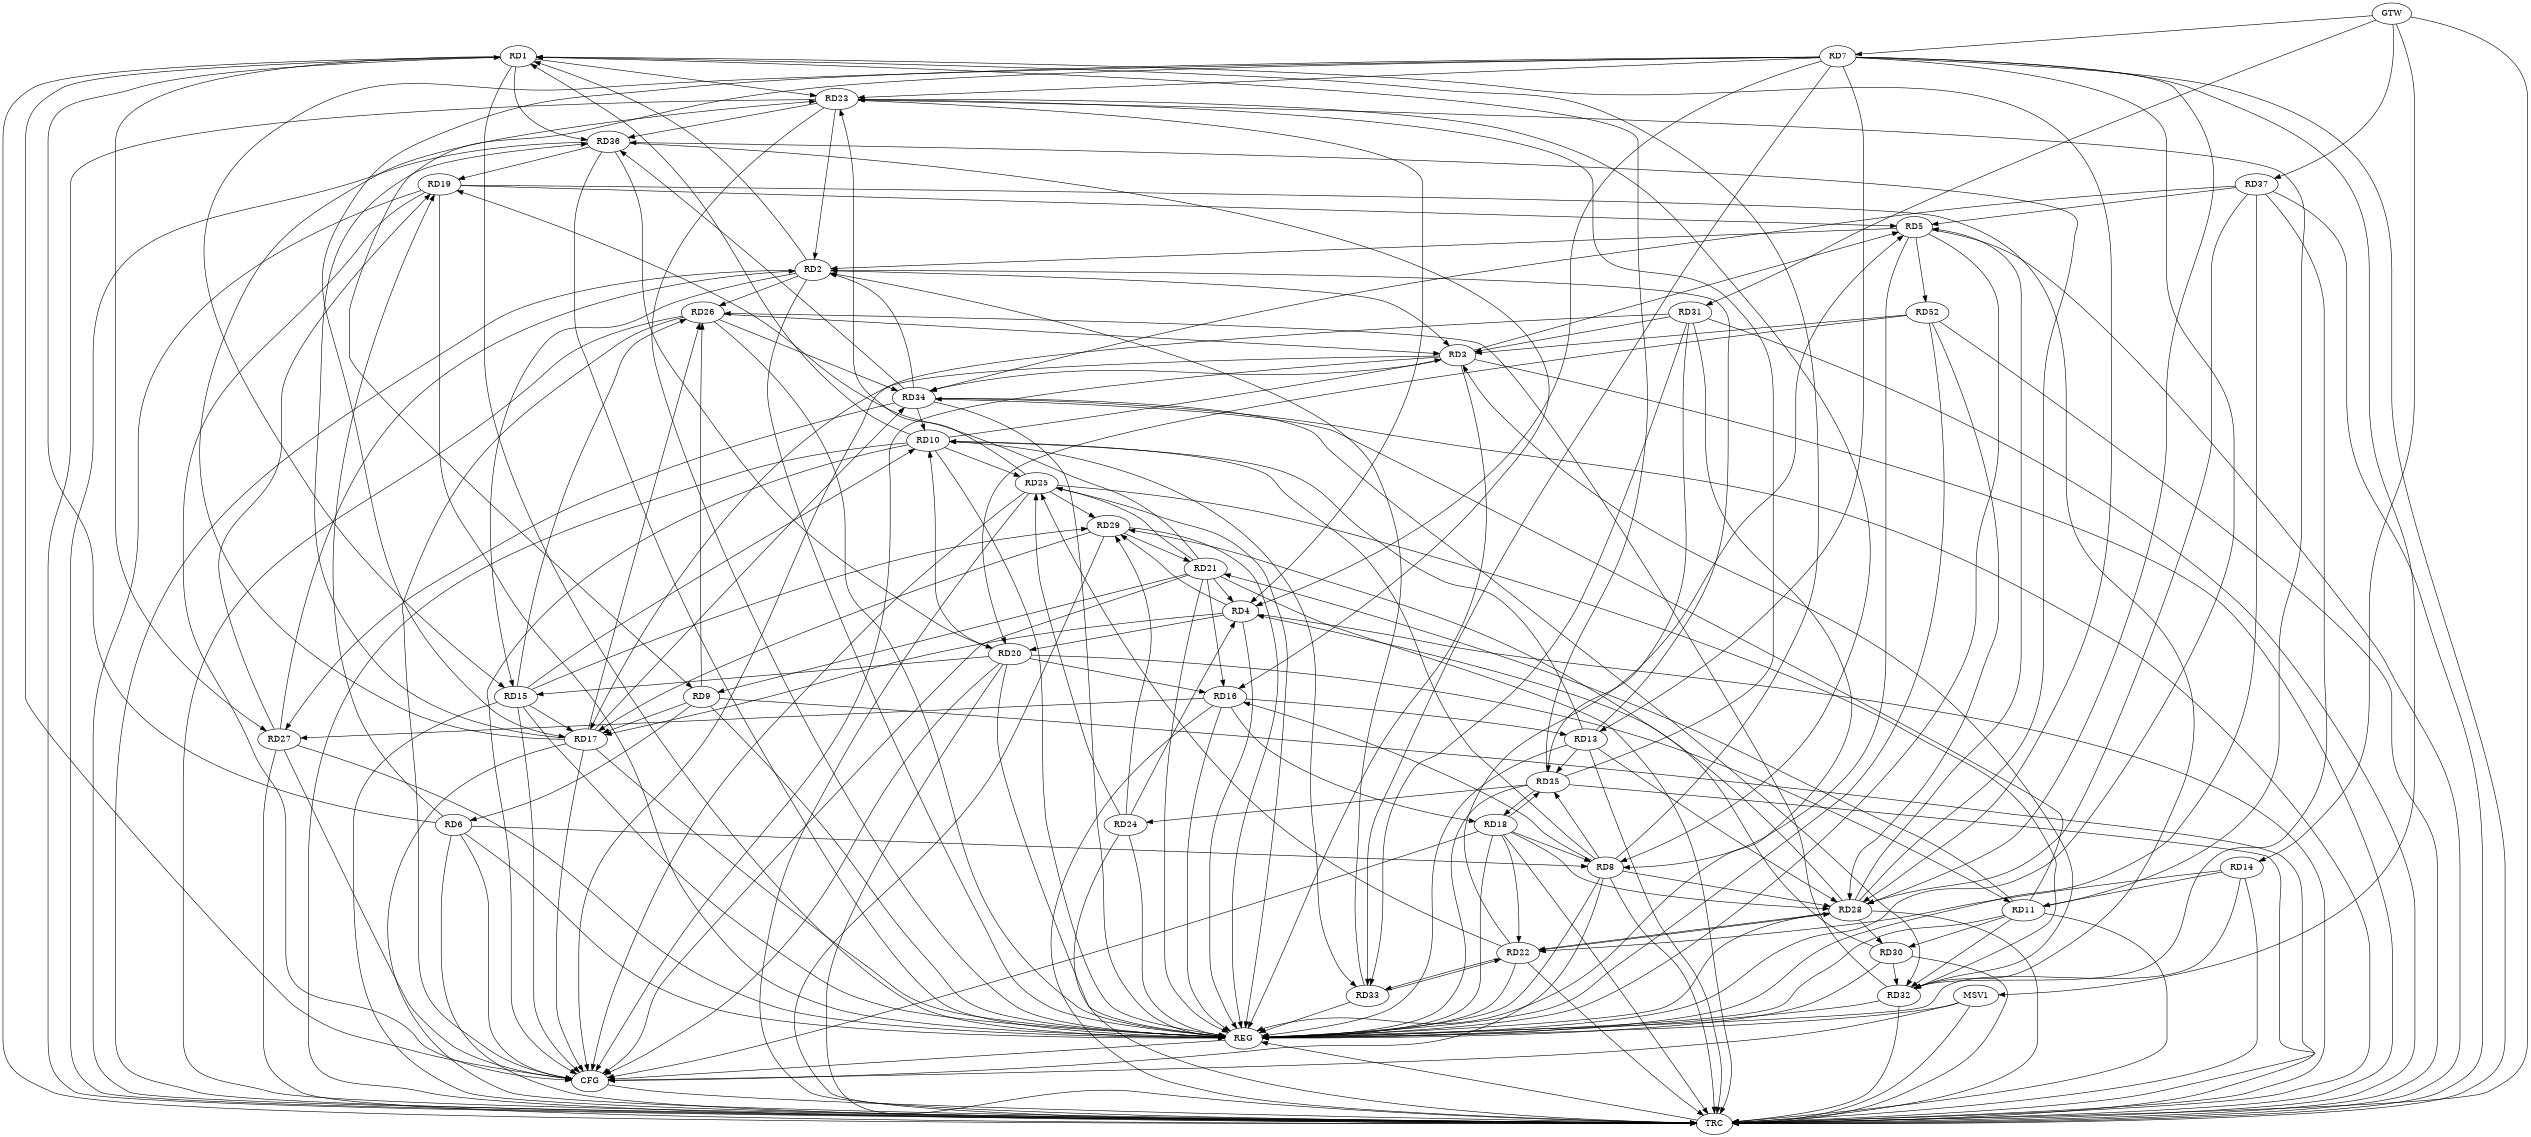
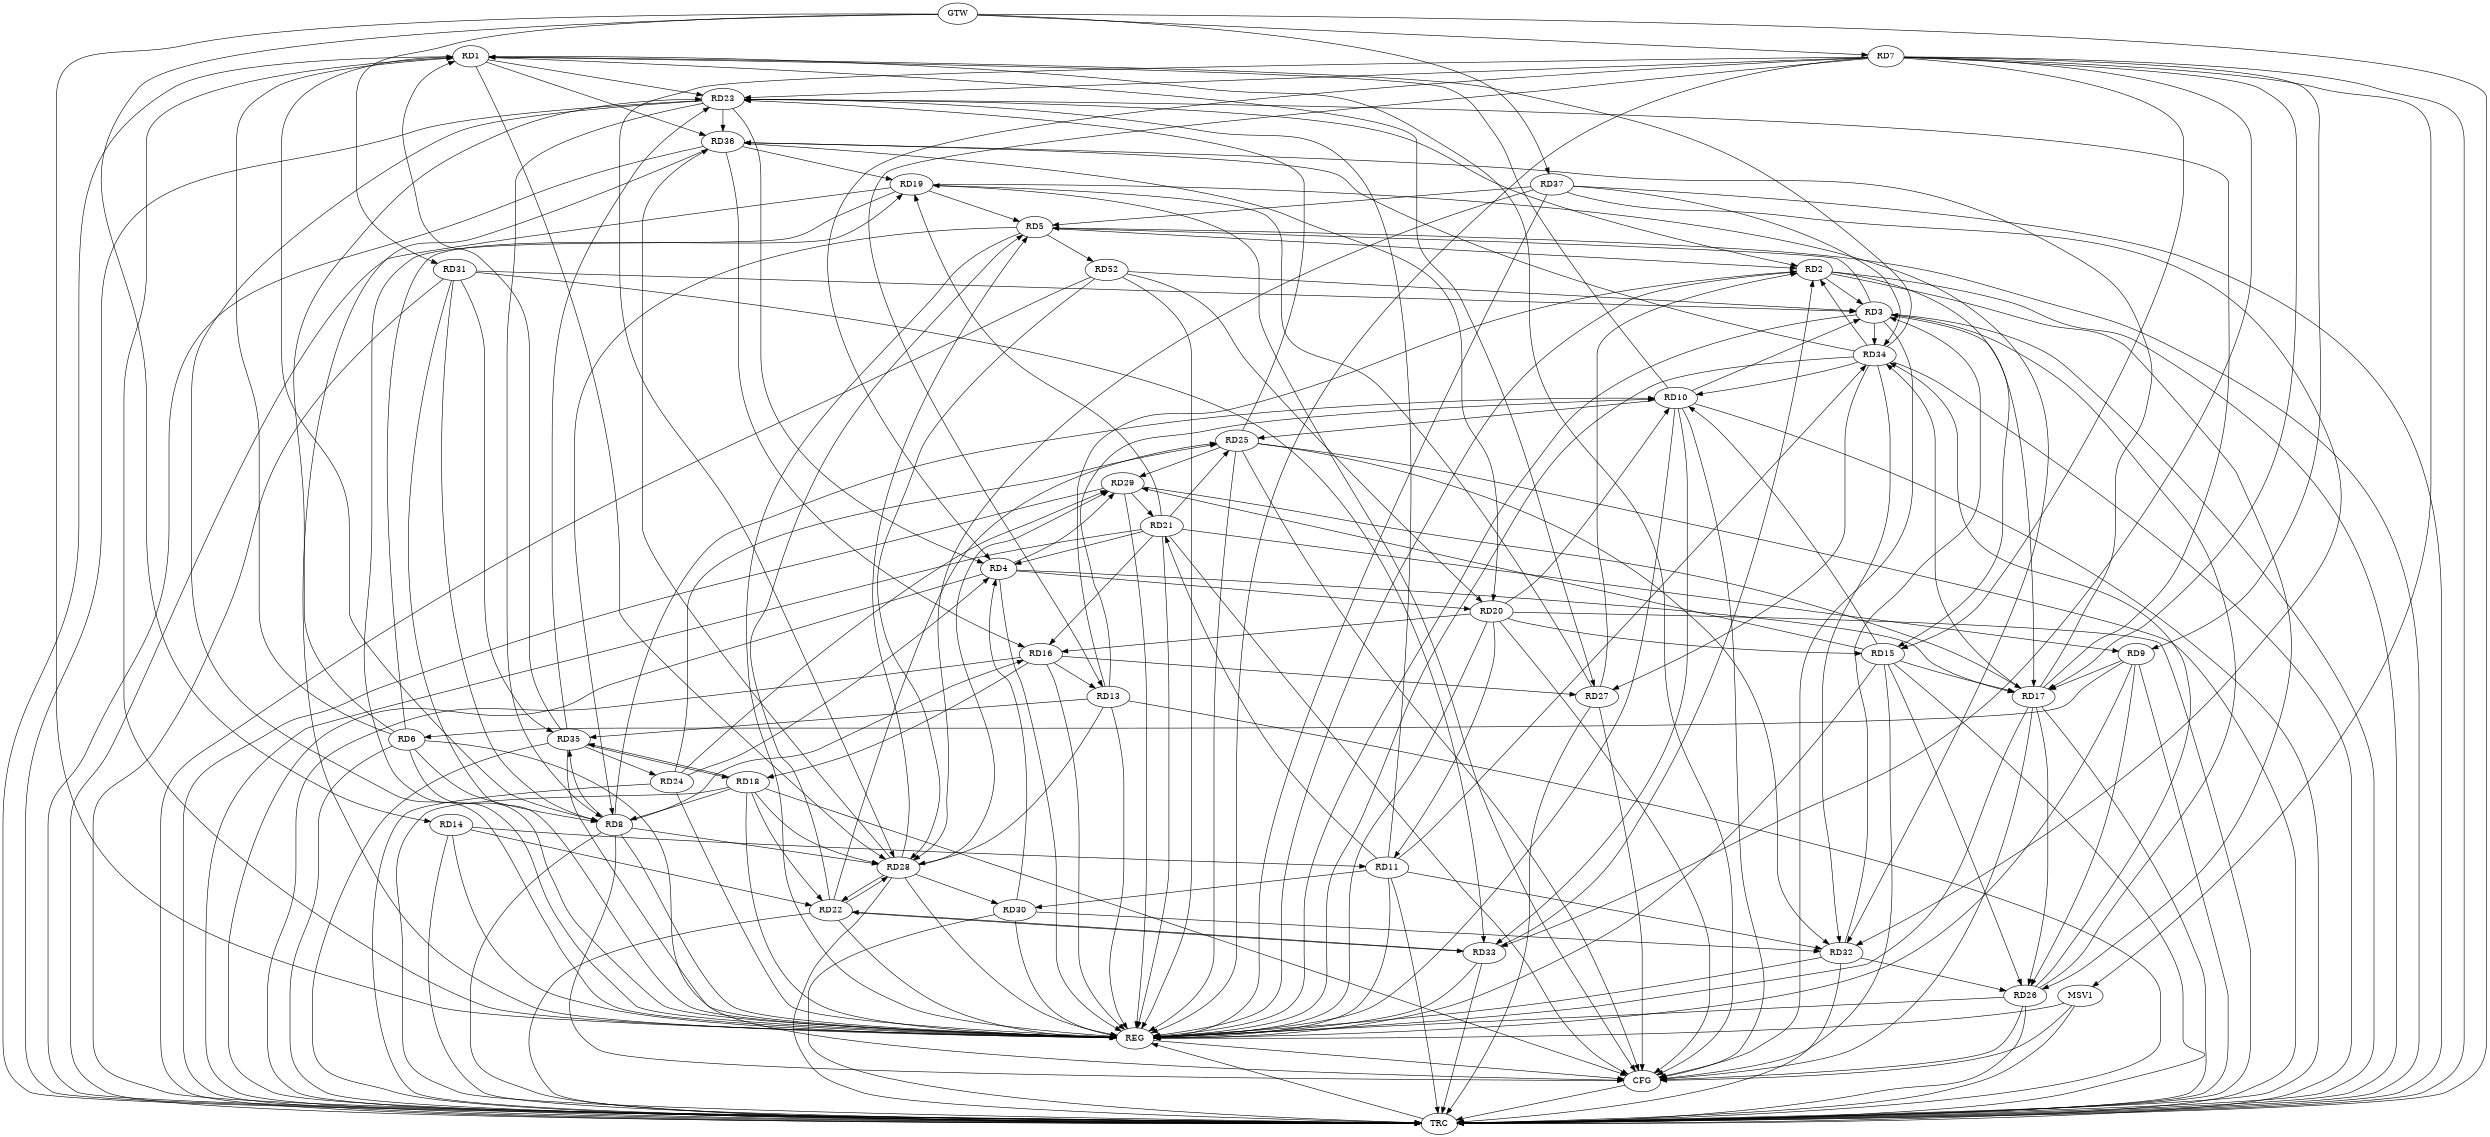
(693, 135) -> (1416, 80)
none -> (310, 308)
(934, 373) -> (448, 580)
(726, 988) -> (56, 550)
none -> (1464, 1032)
